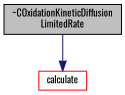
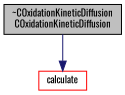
(63, 19) -> (63, 19)
